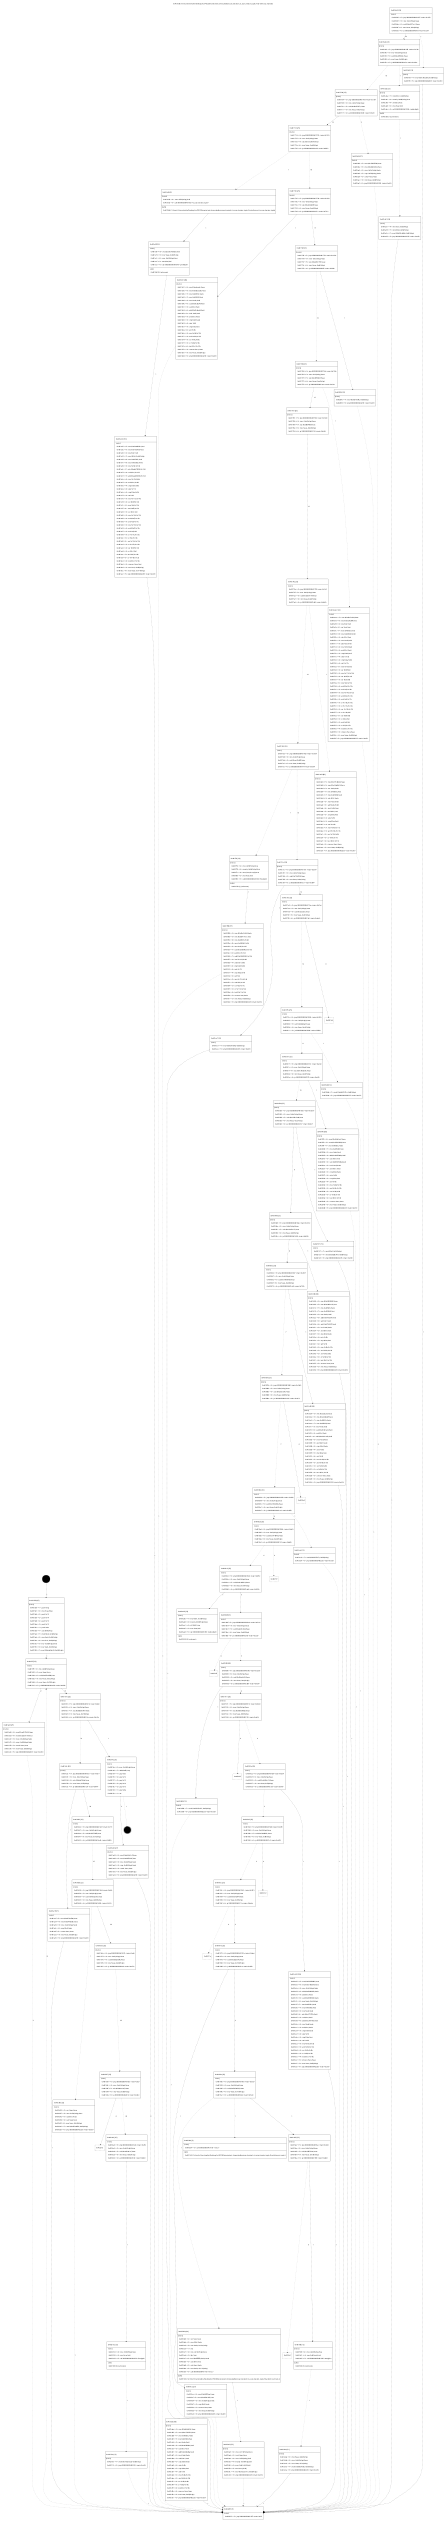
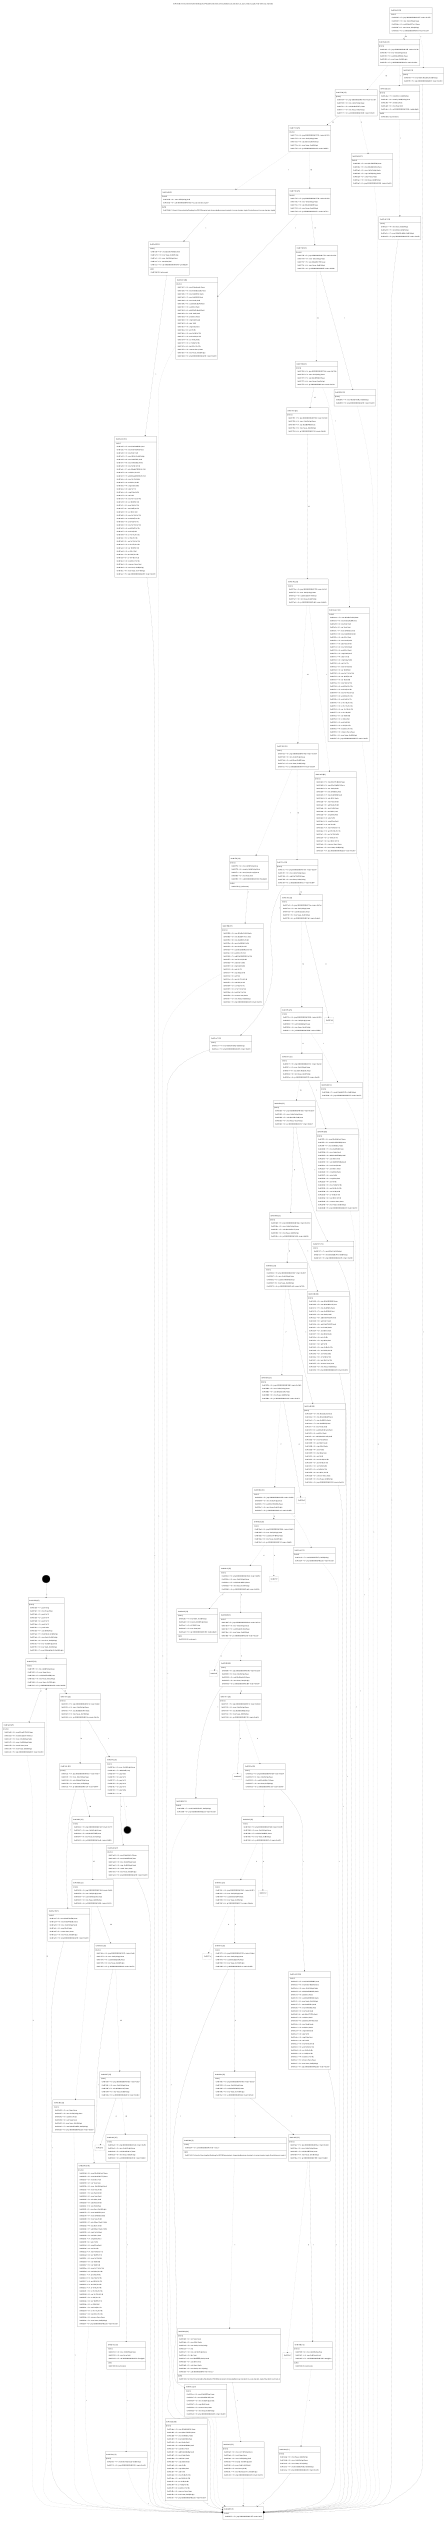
(184, 2208) -> (232, 2243)
none -> (98, 2245)
